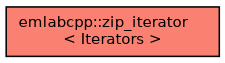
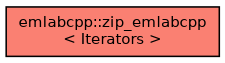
(113, 32) -> (113, 32)
